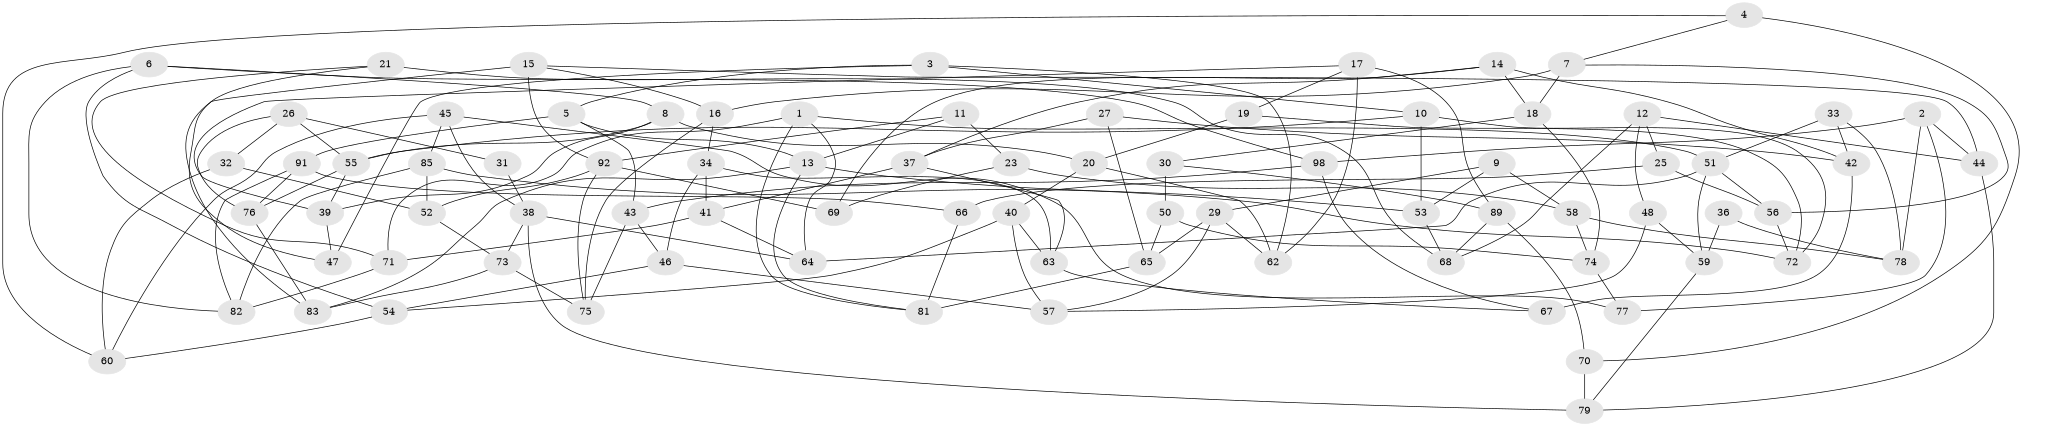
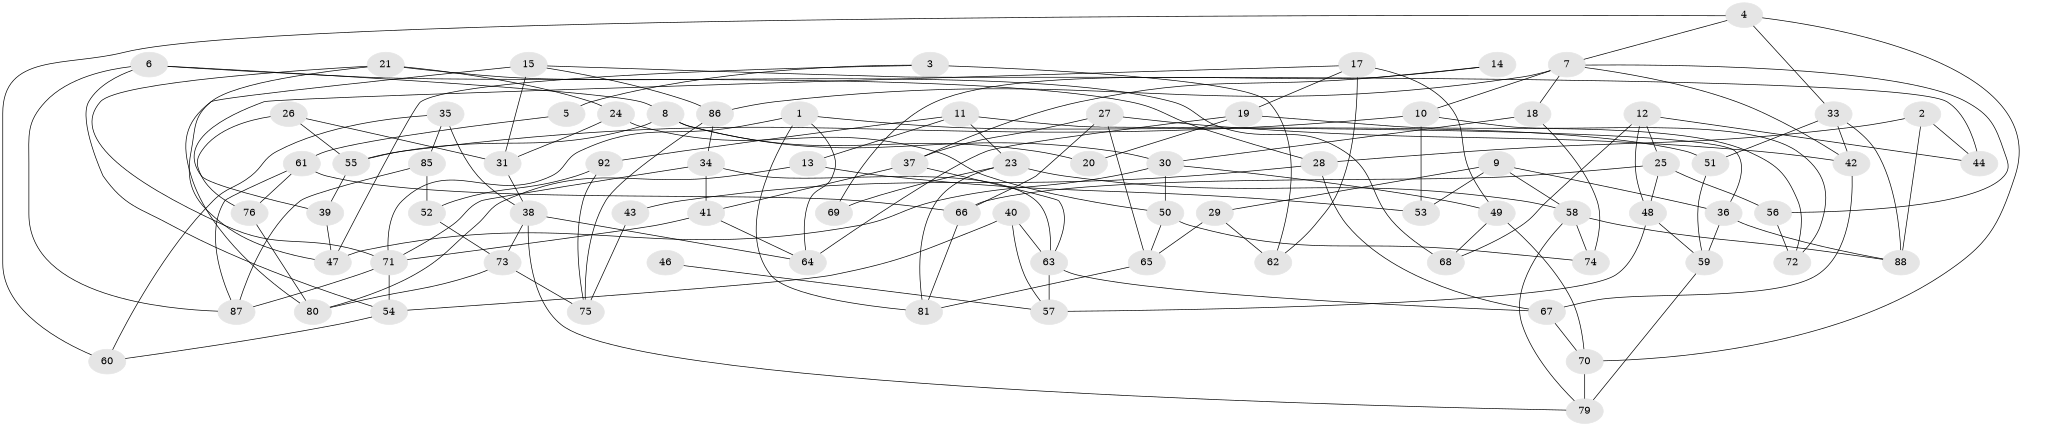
none -> (1789, 65)
(1142, 86) -> (1494, 89)
(1515, 89) -> none
(1678, 105) -> (1717, 95)
(446, 114) -> (446, 114)
(535, 114) -> (516, 114)
none -> (616, 114)
(715, 114) -> (715, 114)
none -> (1384, 130)
(687, 140) -> none
(627, 149) -> none
(226, 164) -> none
(302, 164) -> (302, 164)
(1319, 164) -> (1319, 164)
none -> (1046, 168)
(526, 176) -> (913, 146)
none -> (1610, 187)
(300, 188) -> none
(719, 188) -> none
(1050, 188) -> none
none -> (1654, 188)
(1742, 188) -> none
(977, 190) -> none
(1202, 191) -> none
(677, 211) -> (560, 187)
(1497, 213) -> (1497, 213)
(1291, 235) -> (988, 151)
none -> (771, 237)
(1433, 238) -> none
(649, 239) -> none
(1901, 263) -> (1901, 263)
(797, 285) -> (929, 216)
(527, 287) -> (389, 282)
(1143, 291) -> (1049, 289)
(236, 312) -> (236, 312)
(313, 312) -> (313, 312)
(1622, 312) -> none
none -> (1566, 337)
(1879, 381) -> (1521, 320)
